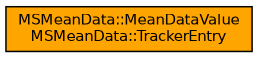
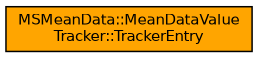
(129, 29) -> (129, 29)
